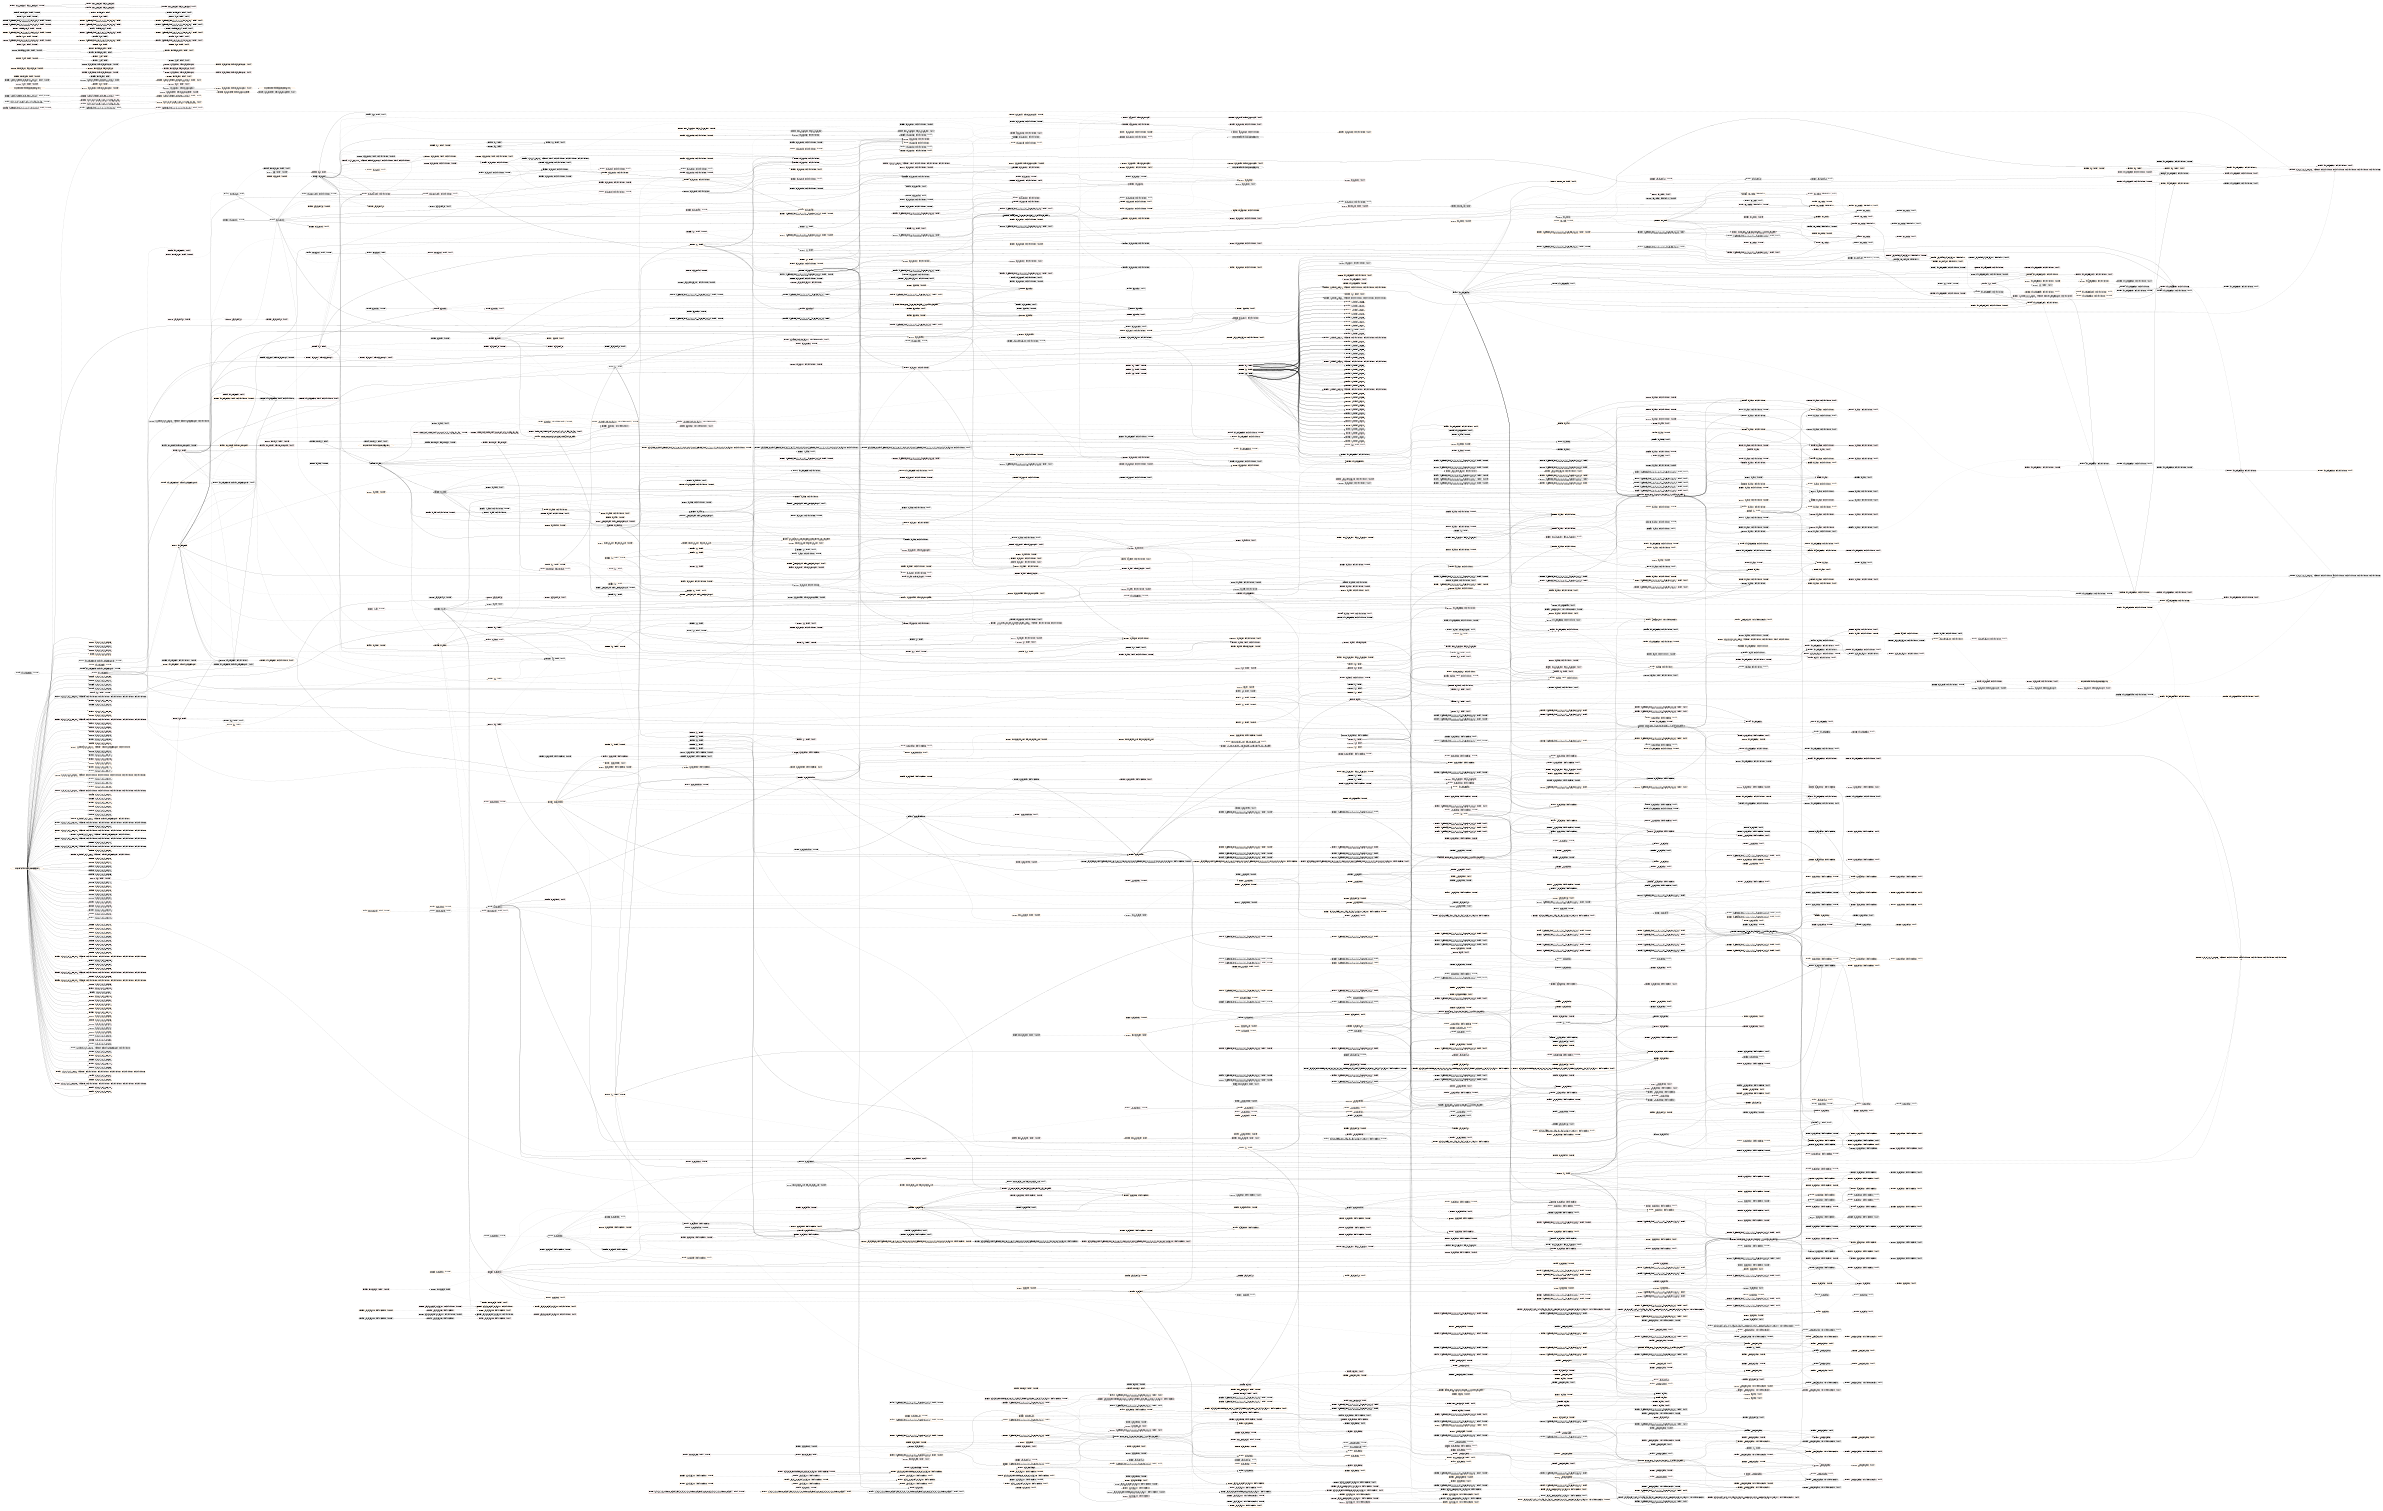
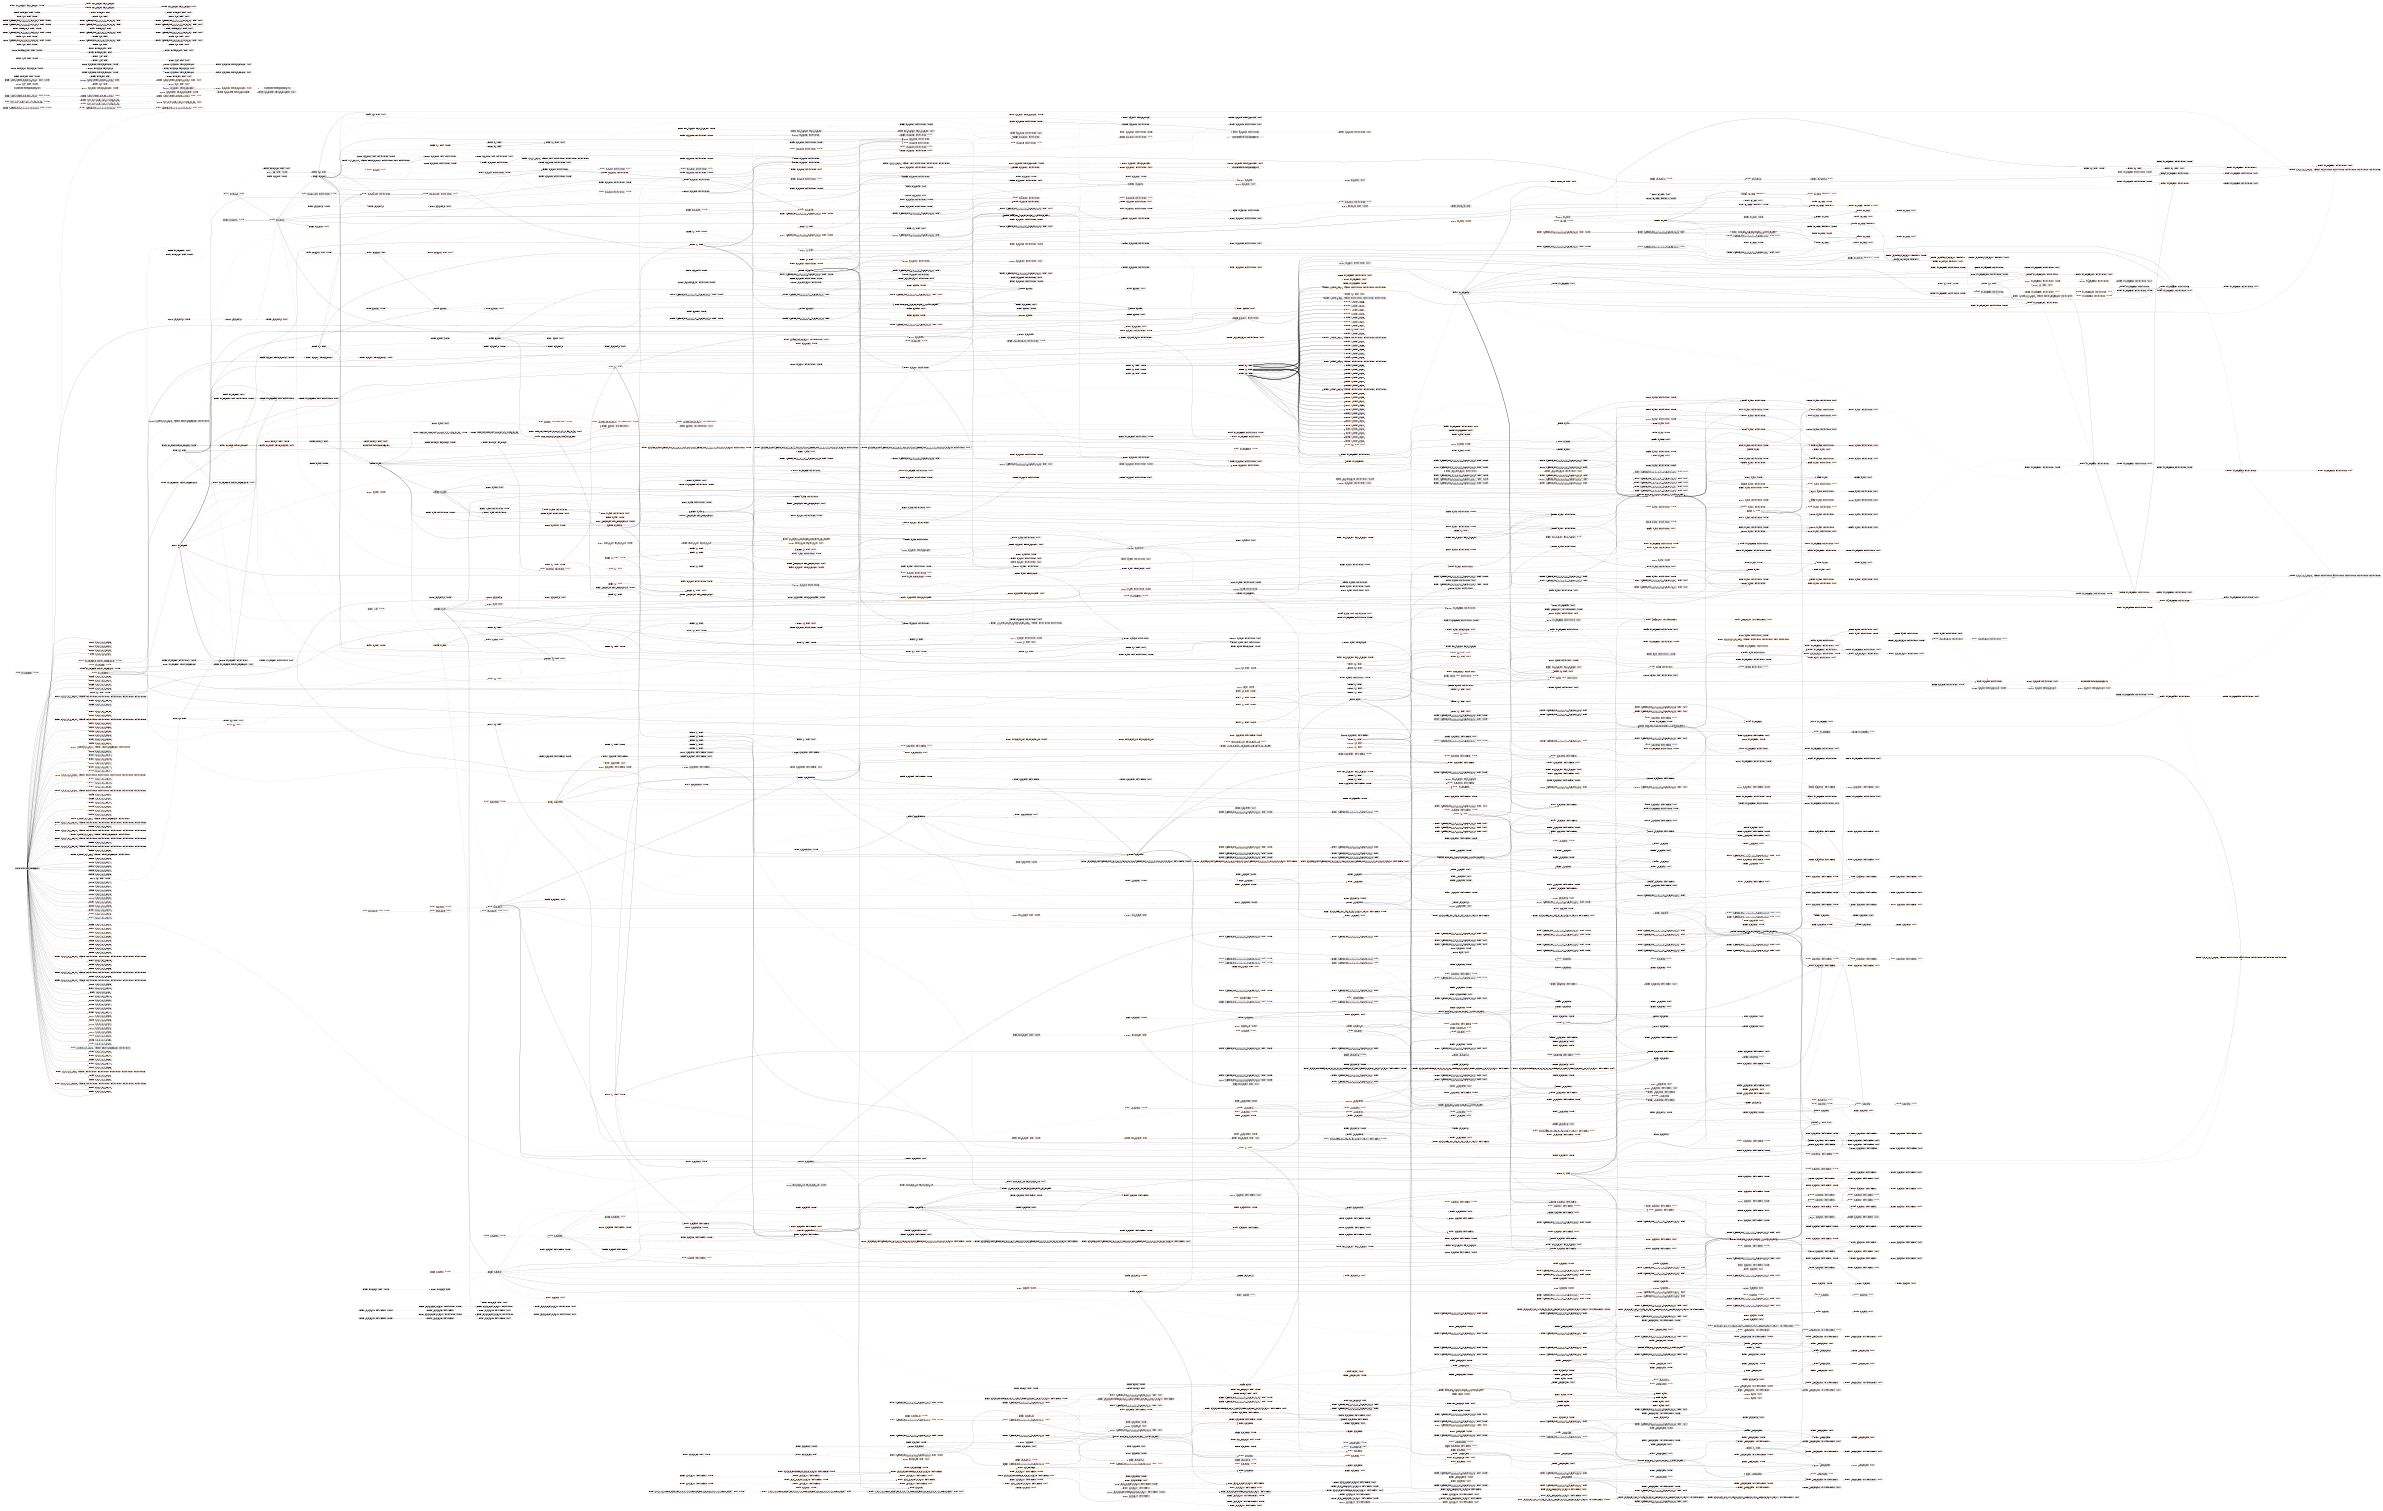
(1906, 224) -> none
